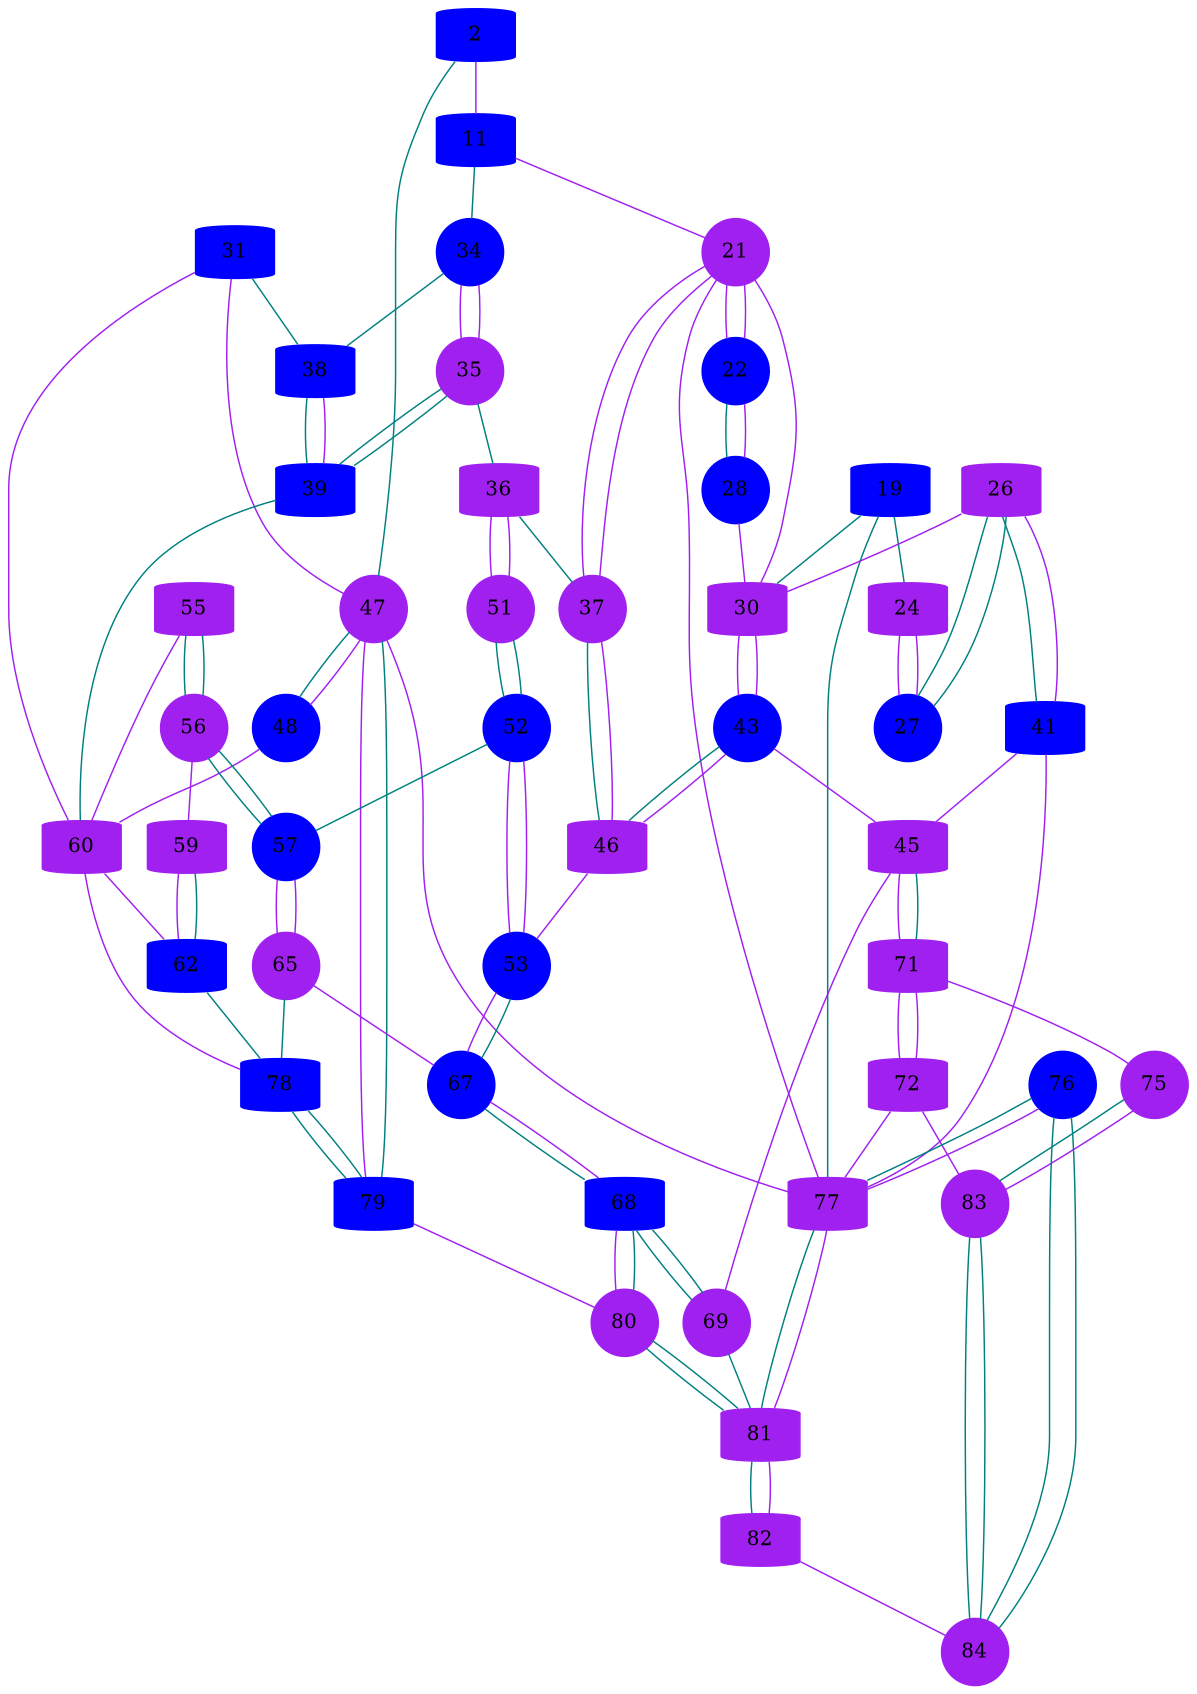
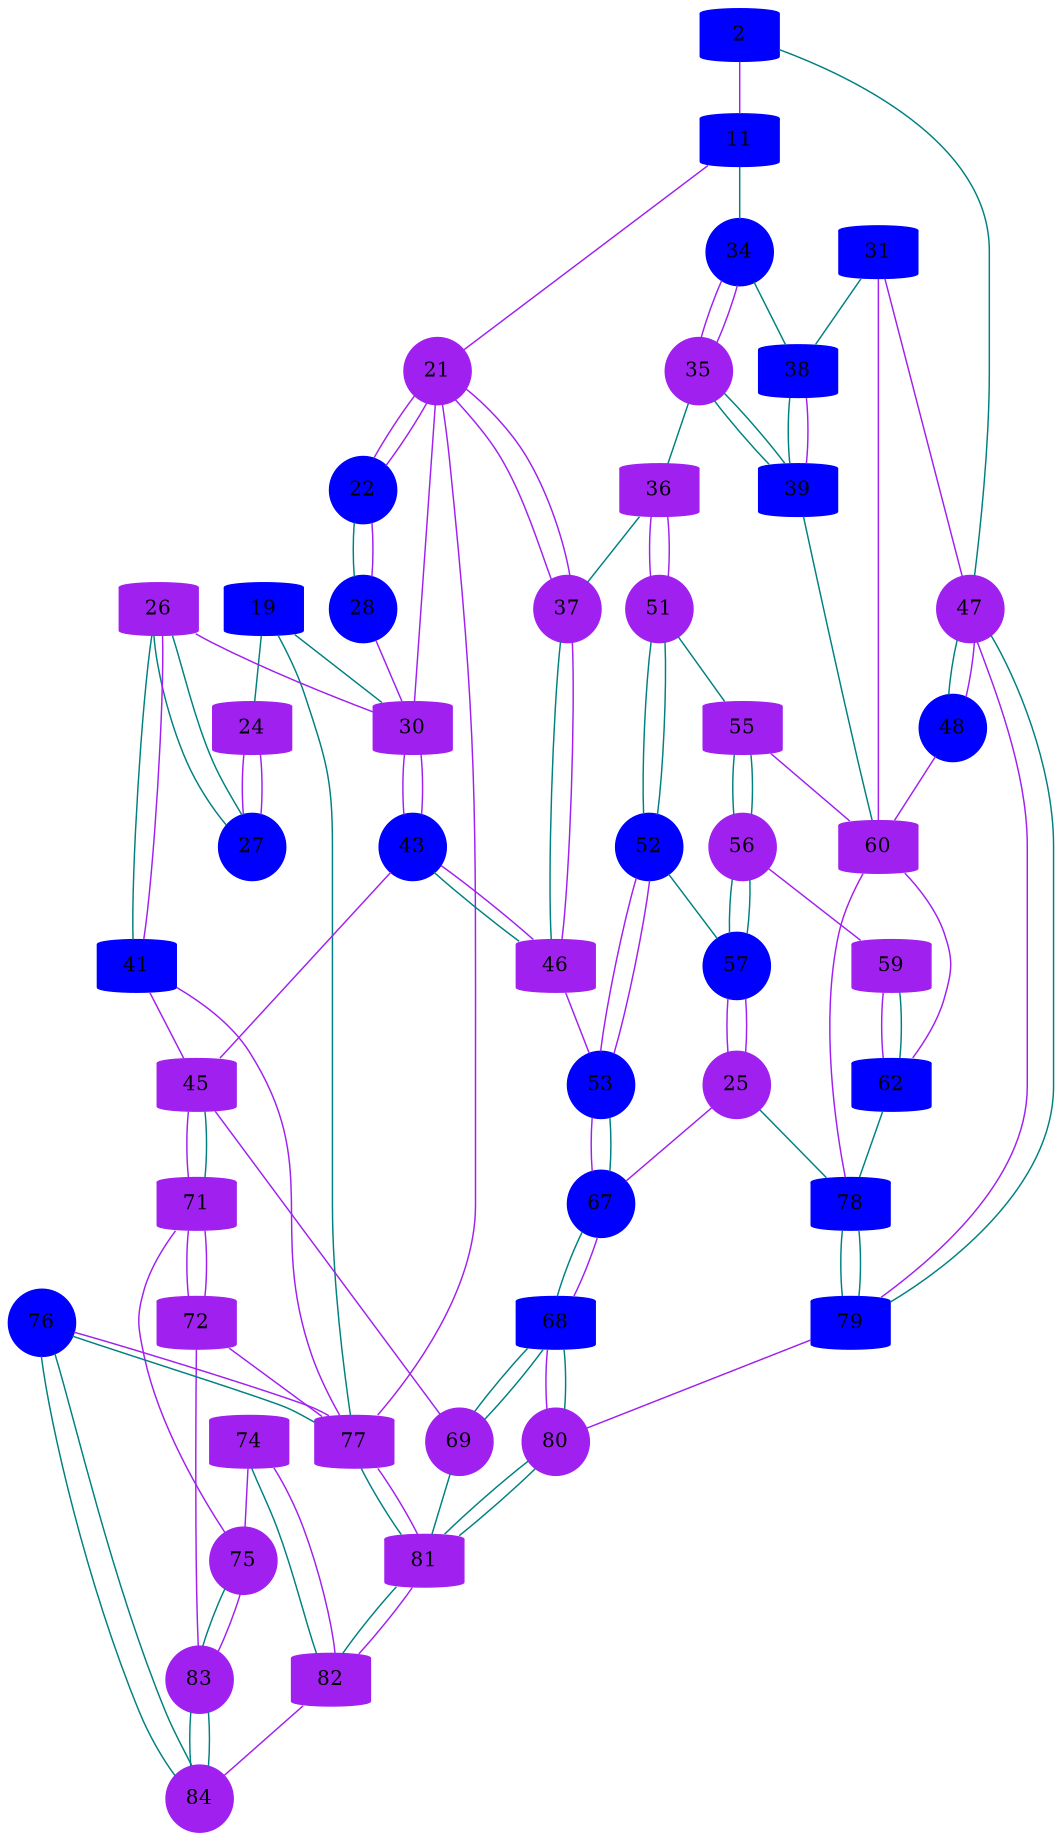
none -> (701, 669)
(286, 966) -> (737, 1085)
(471, 1000) -> none
none -> (249, 1442)
